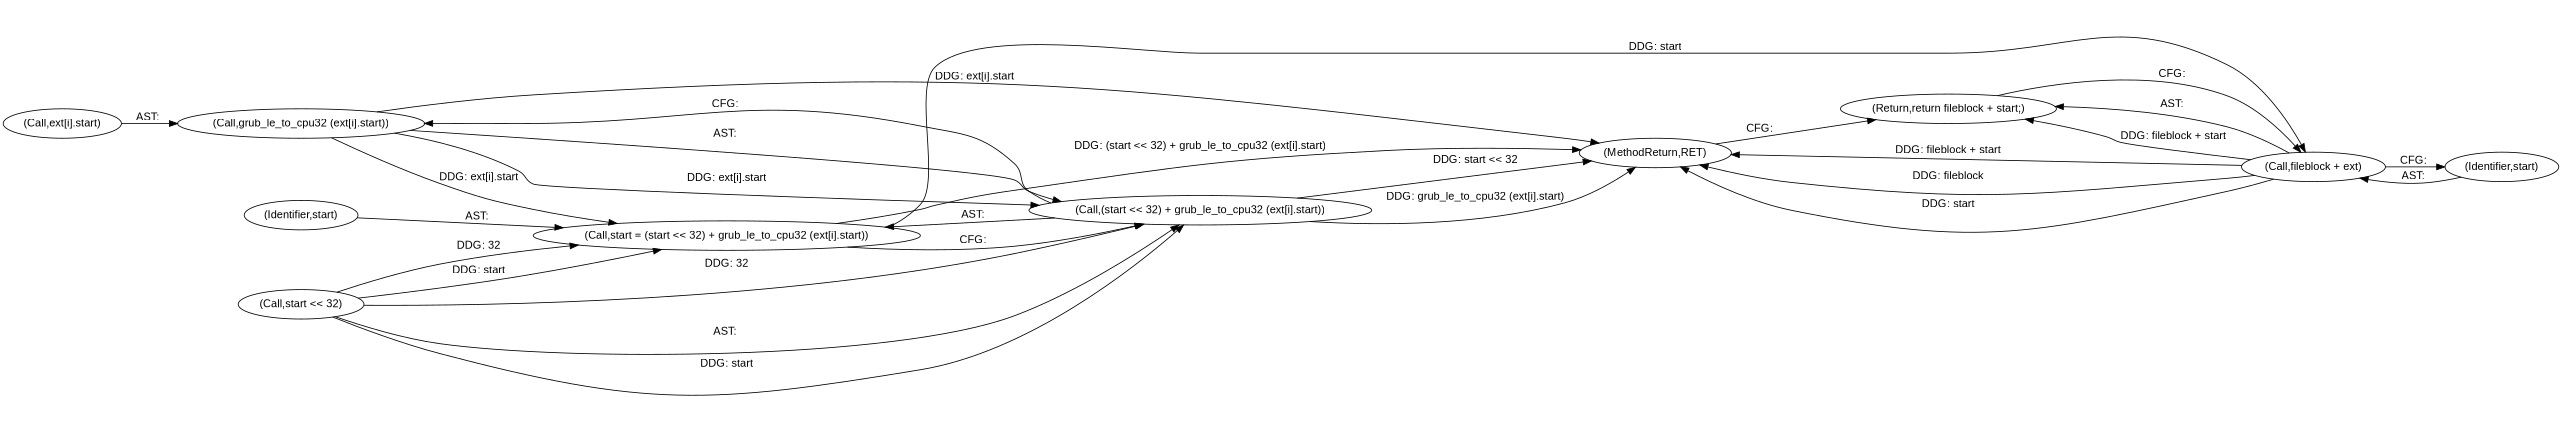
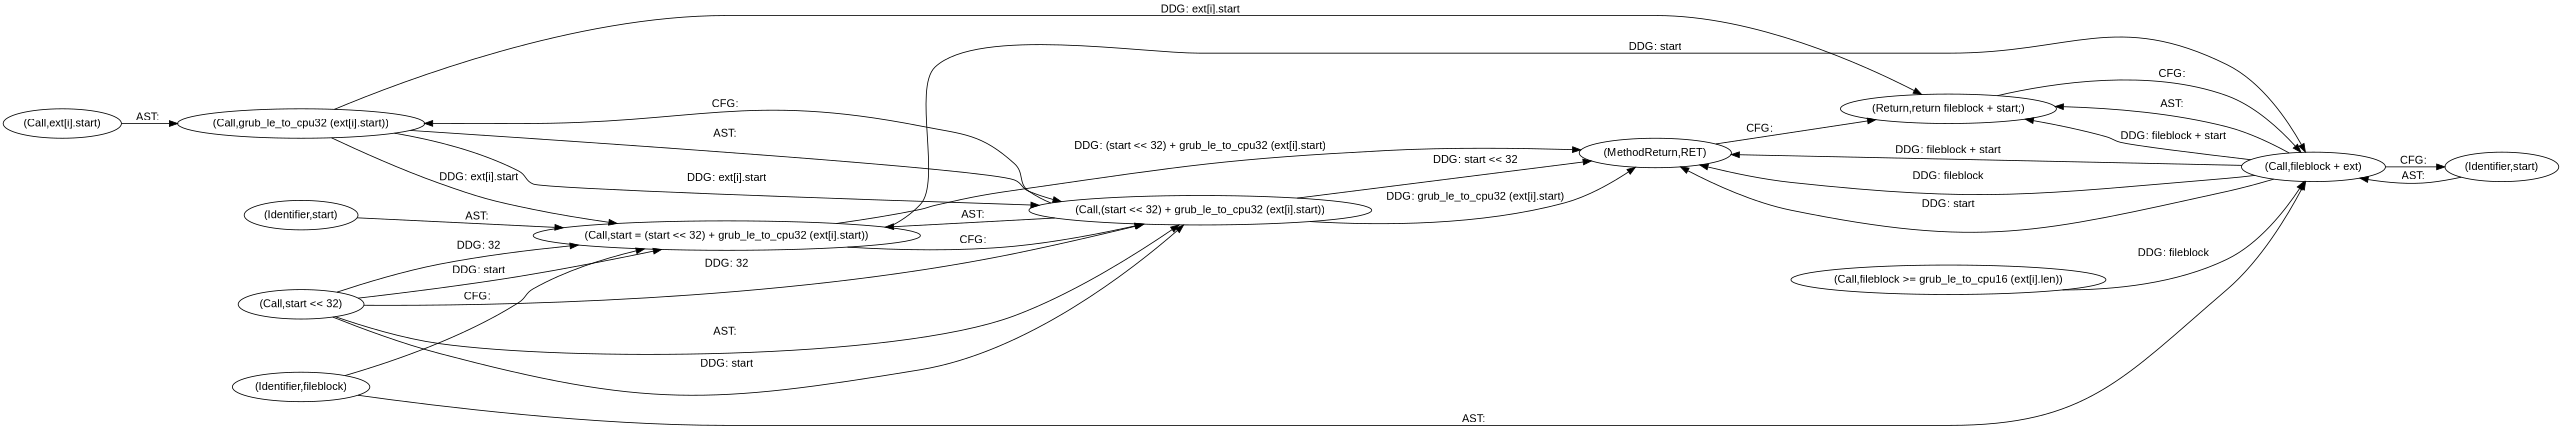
(985, 84) -> (1124, 16)
none -> (1948, 280)
none -> (301, 387)
